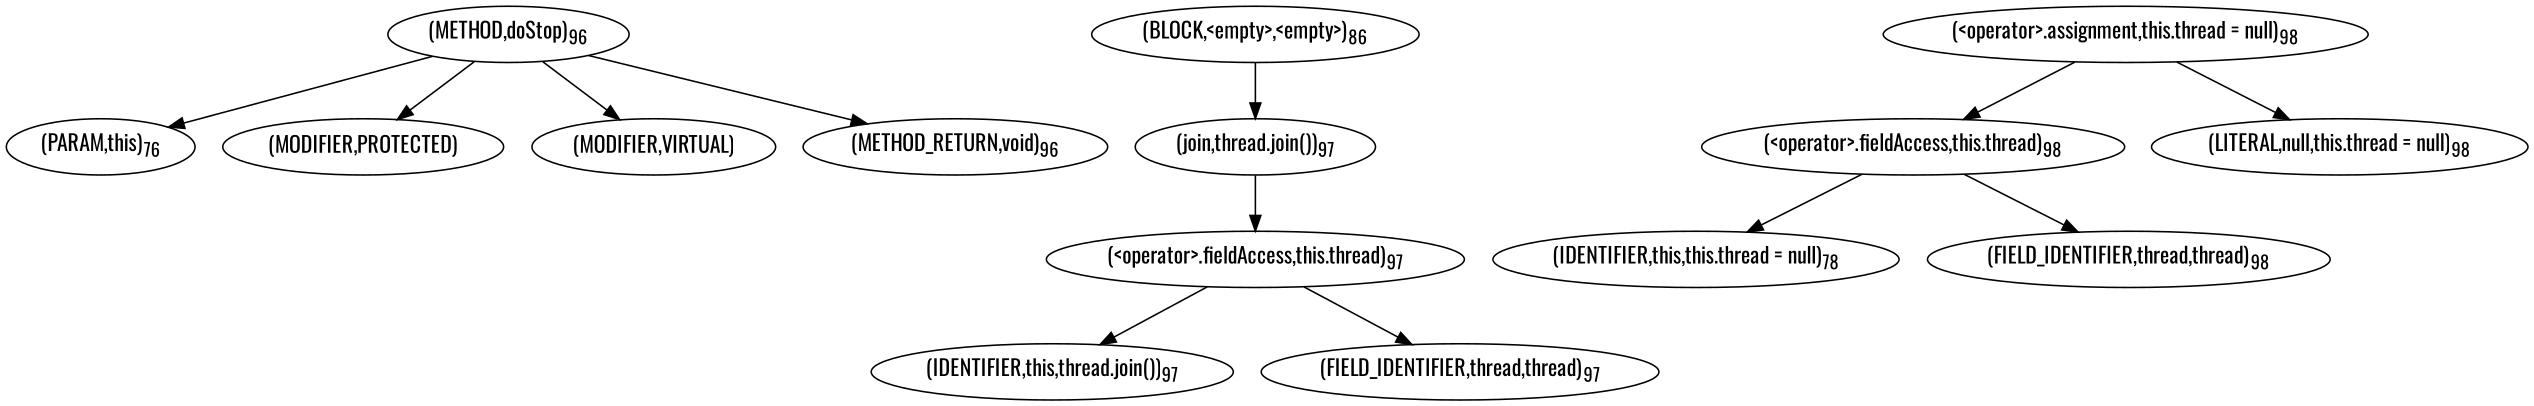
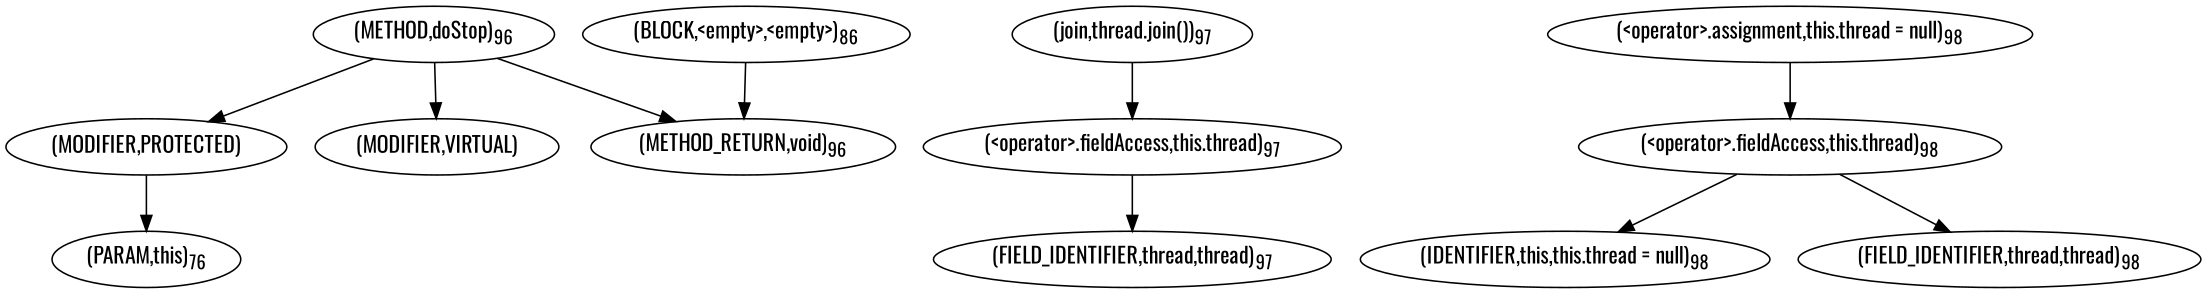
(1255, 83) -> (745, 83)
(308, 90) -> (146, 195)
(2340, 147) -> none
(1831, 257) -> (1700, 257)
(1052, 372) -> none
